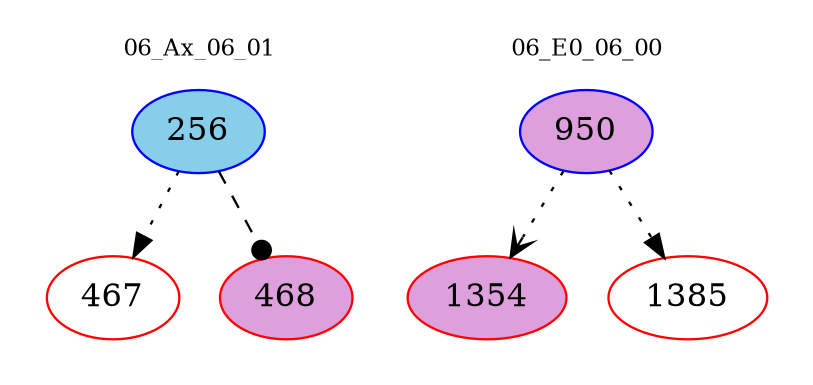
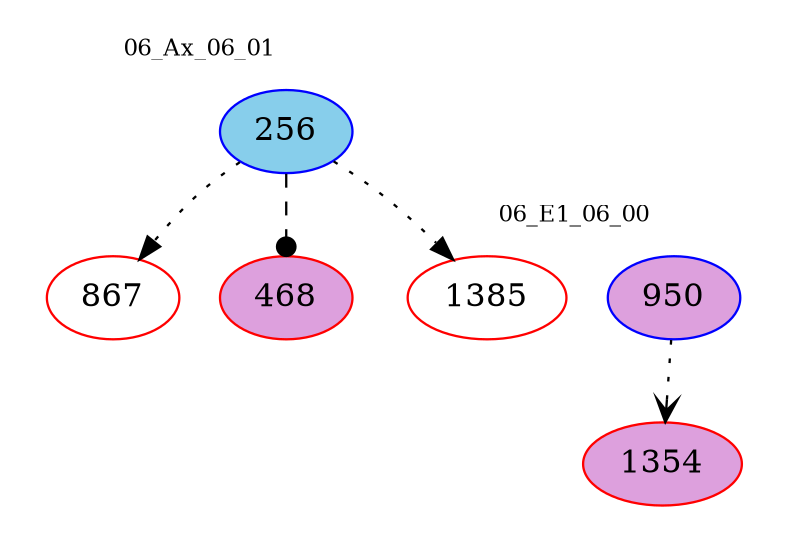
(587, 50) -> (575, 216)
(631, 204) -> (405, 214)
(113, 298) -> (113, 298)
